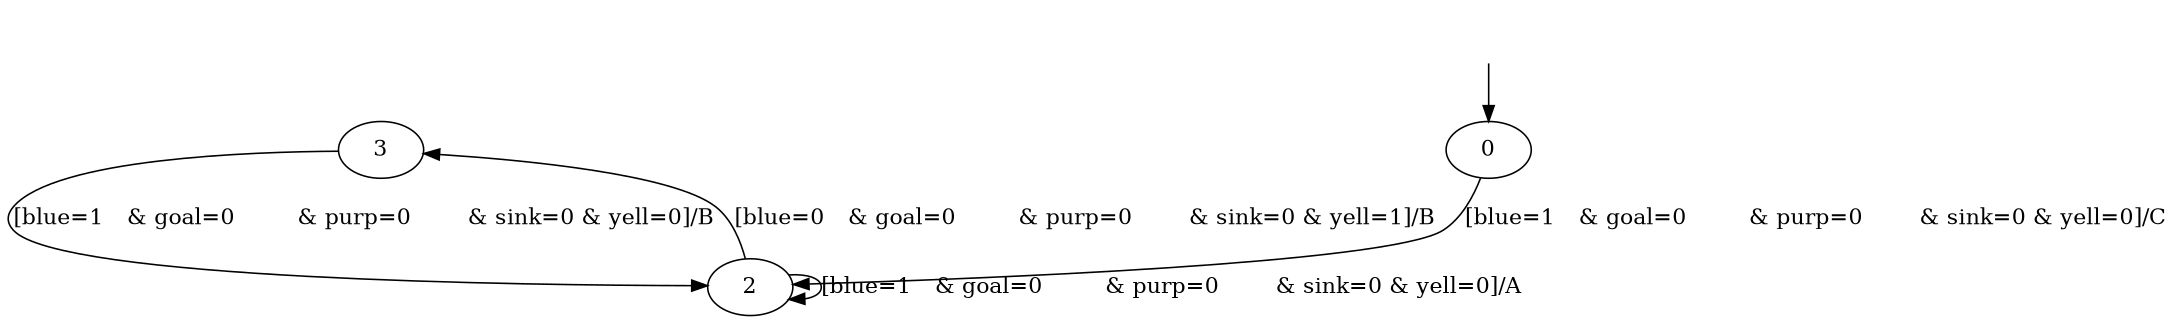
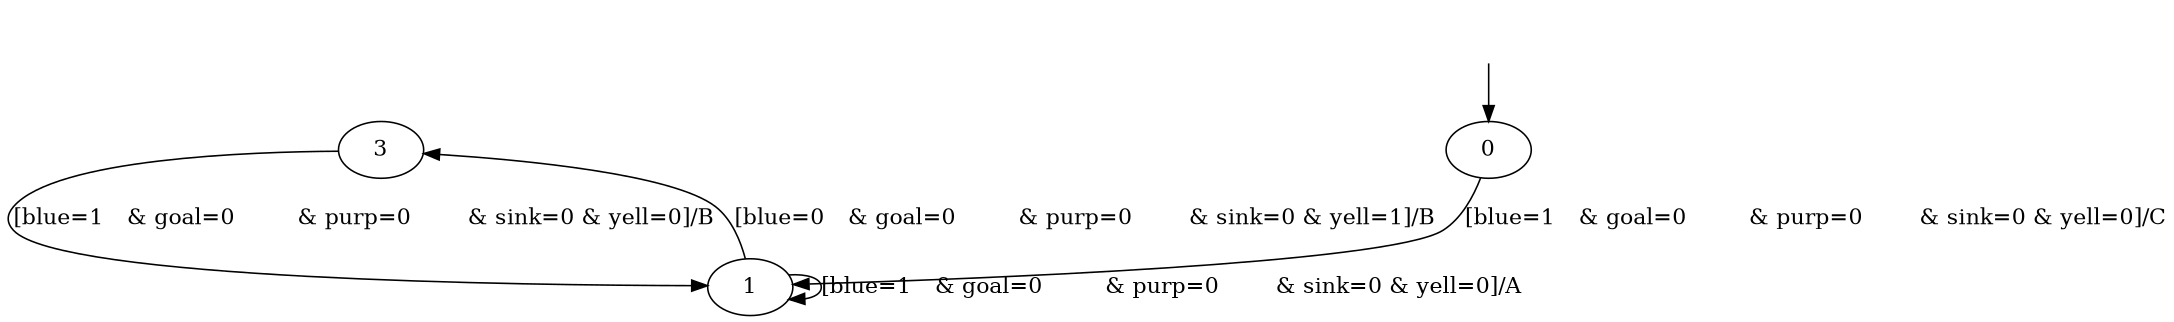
(750, 287) -> (750, 287)
